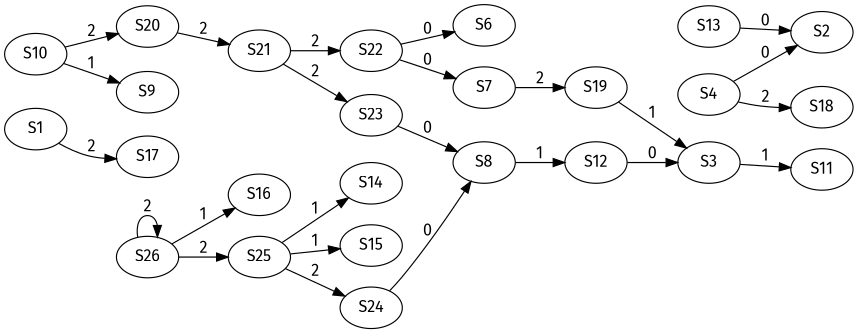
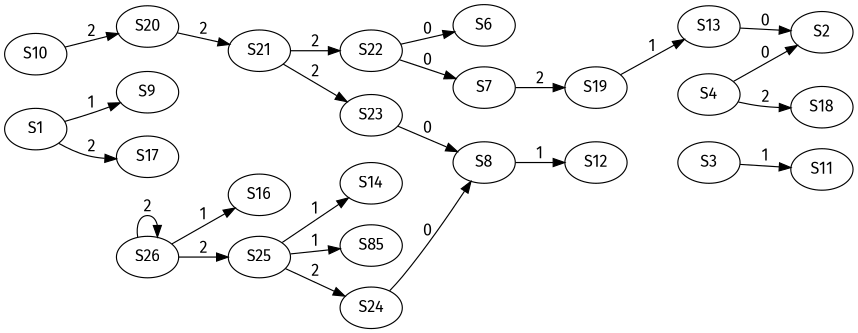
(86, 71) -> (87, 115)
(648, 122) -> (647, 60)
(647, 163) -> none
(371, 246) -> (371, 246)
